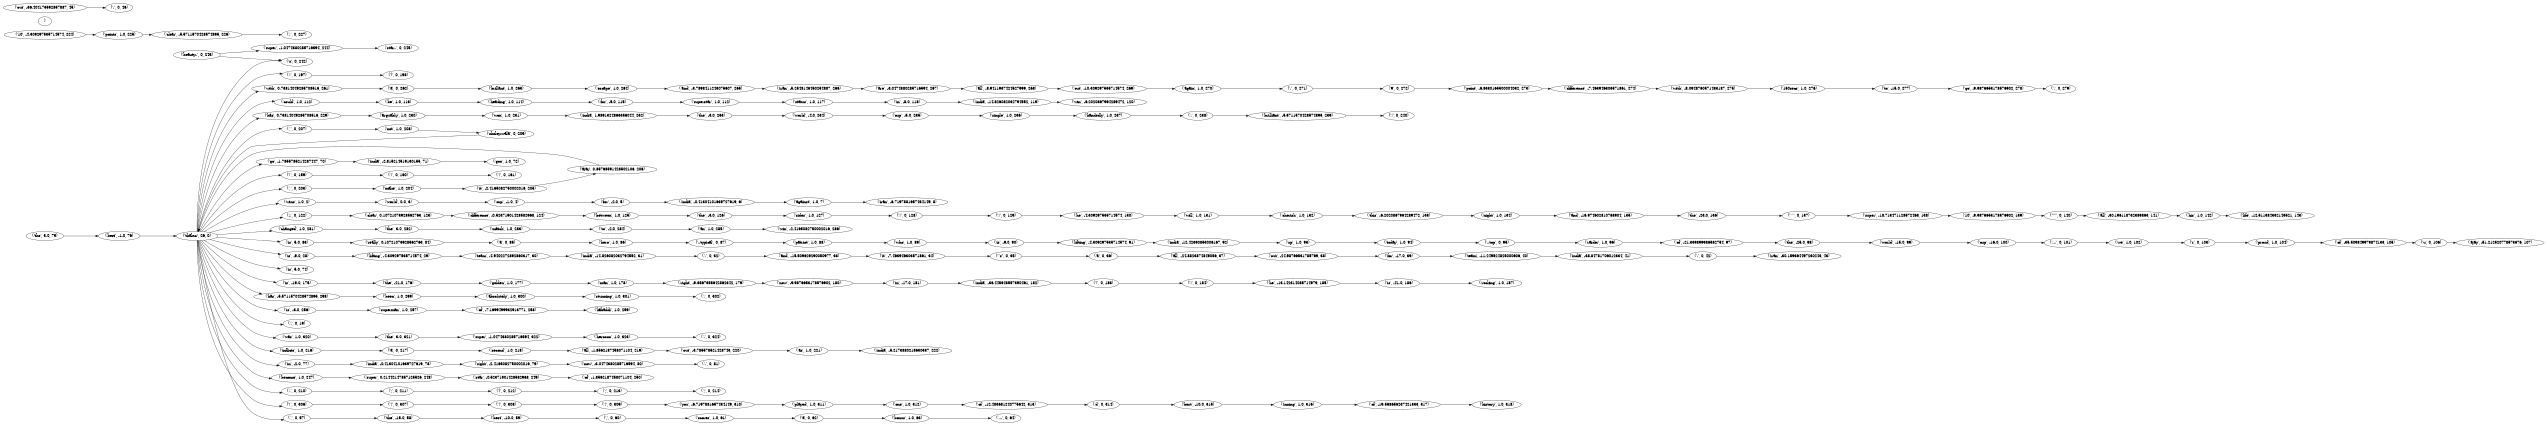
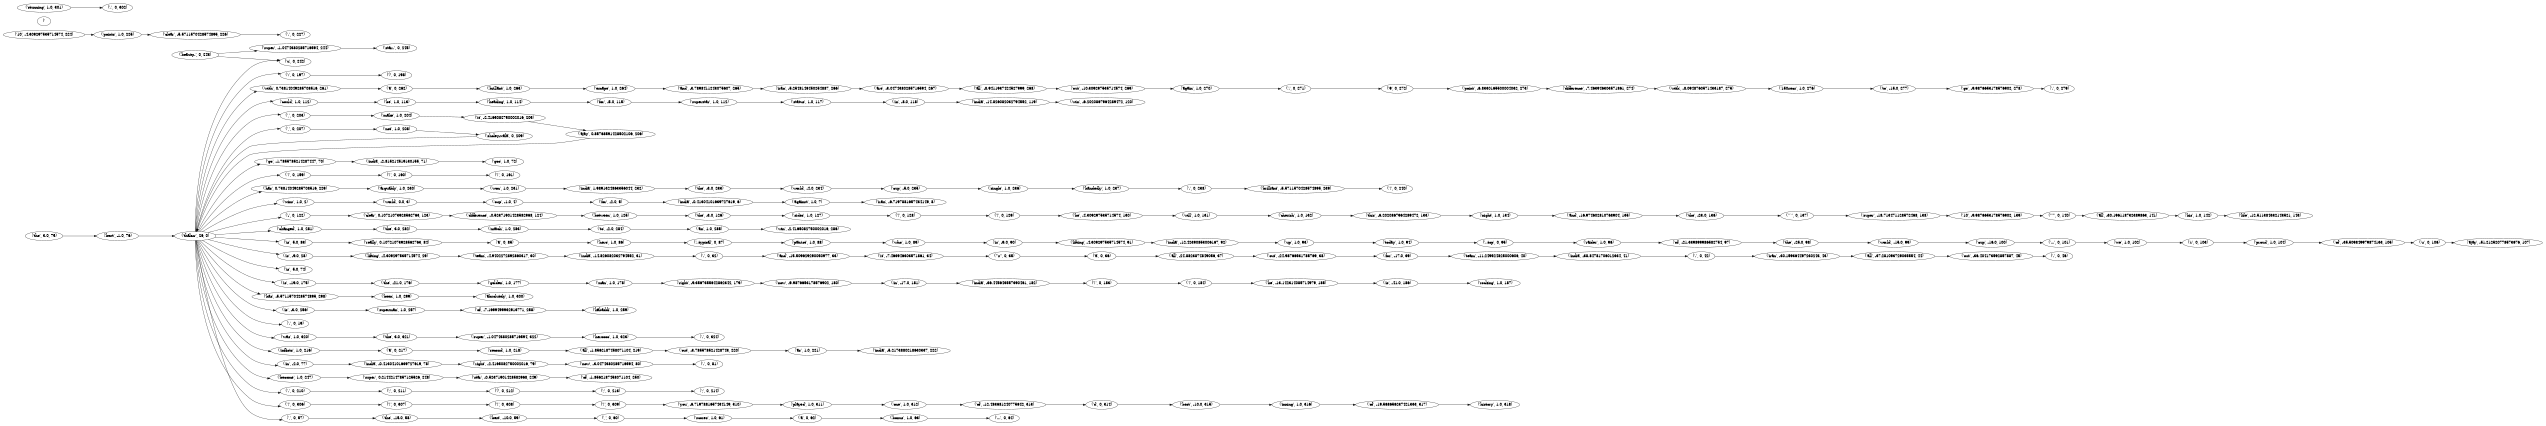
none -> (1894, 256)
(559, 297) -> none
